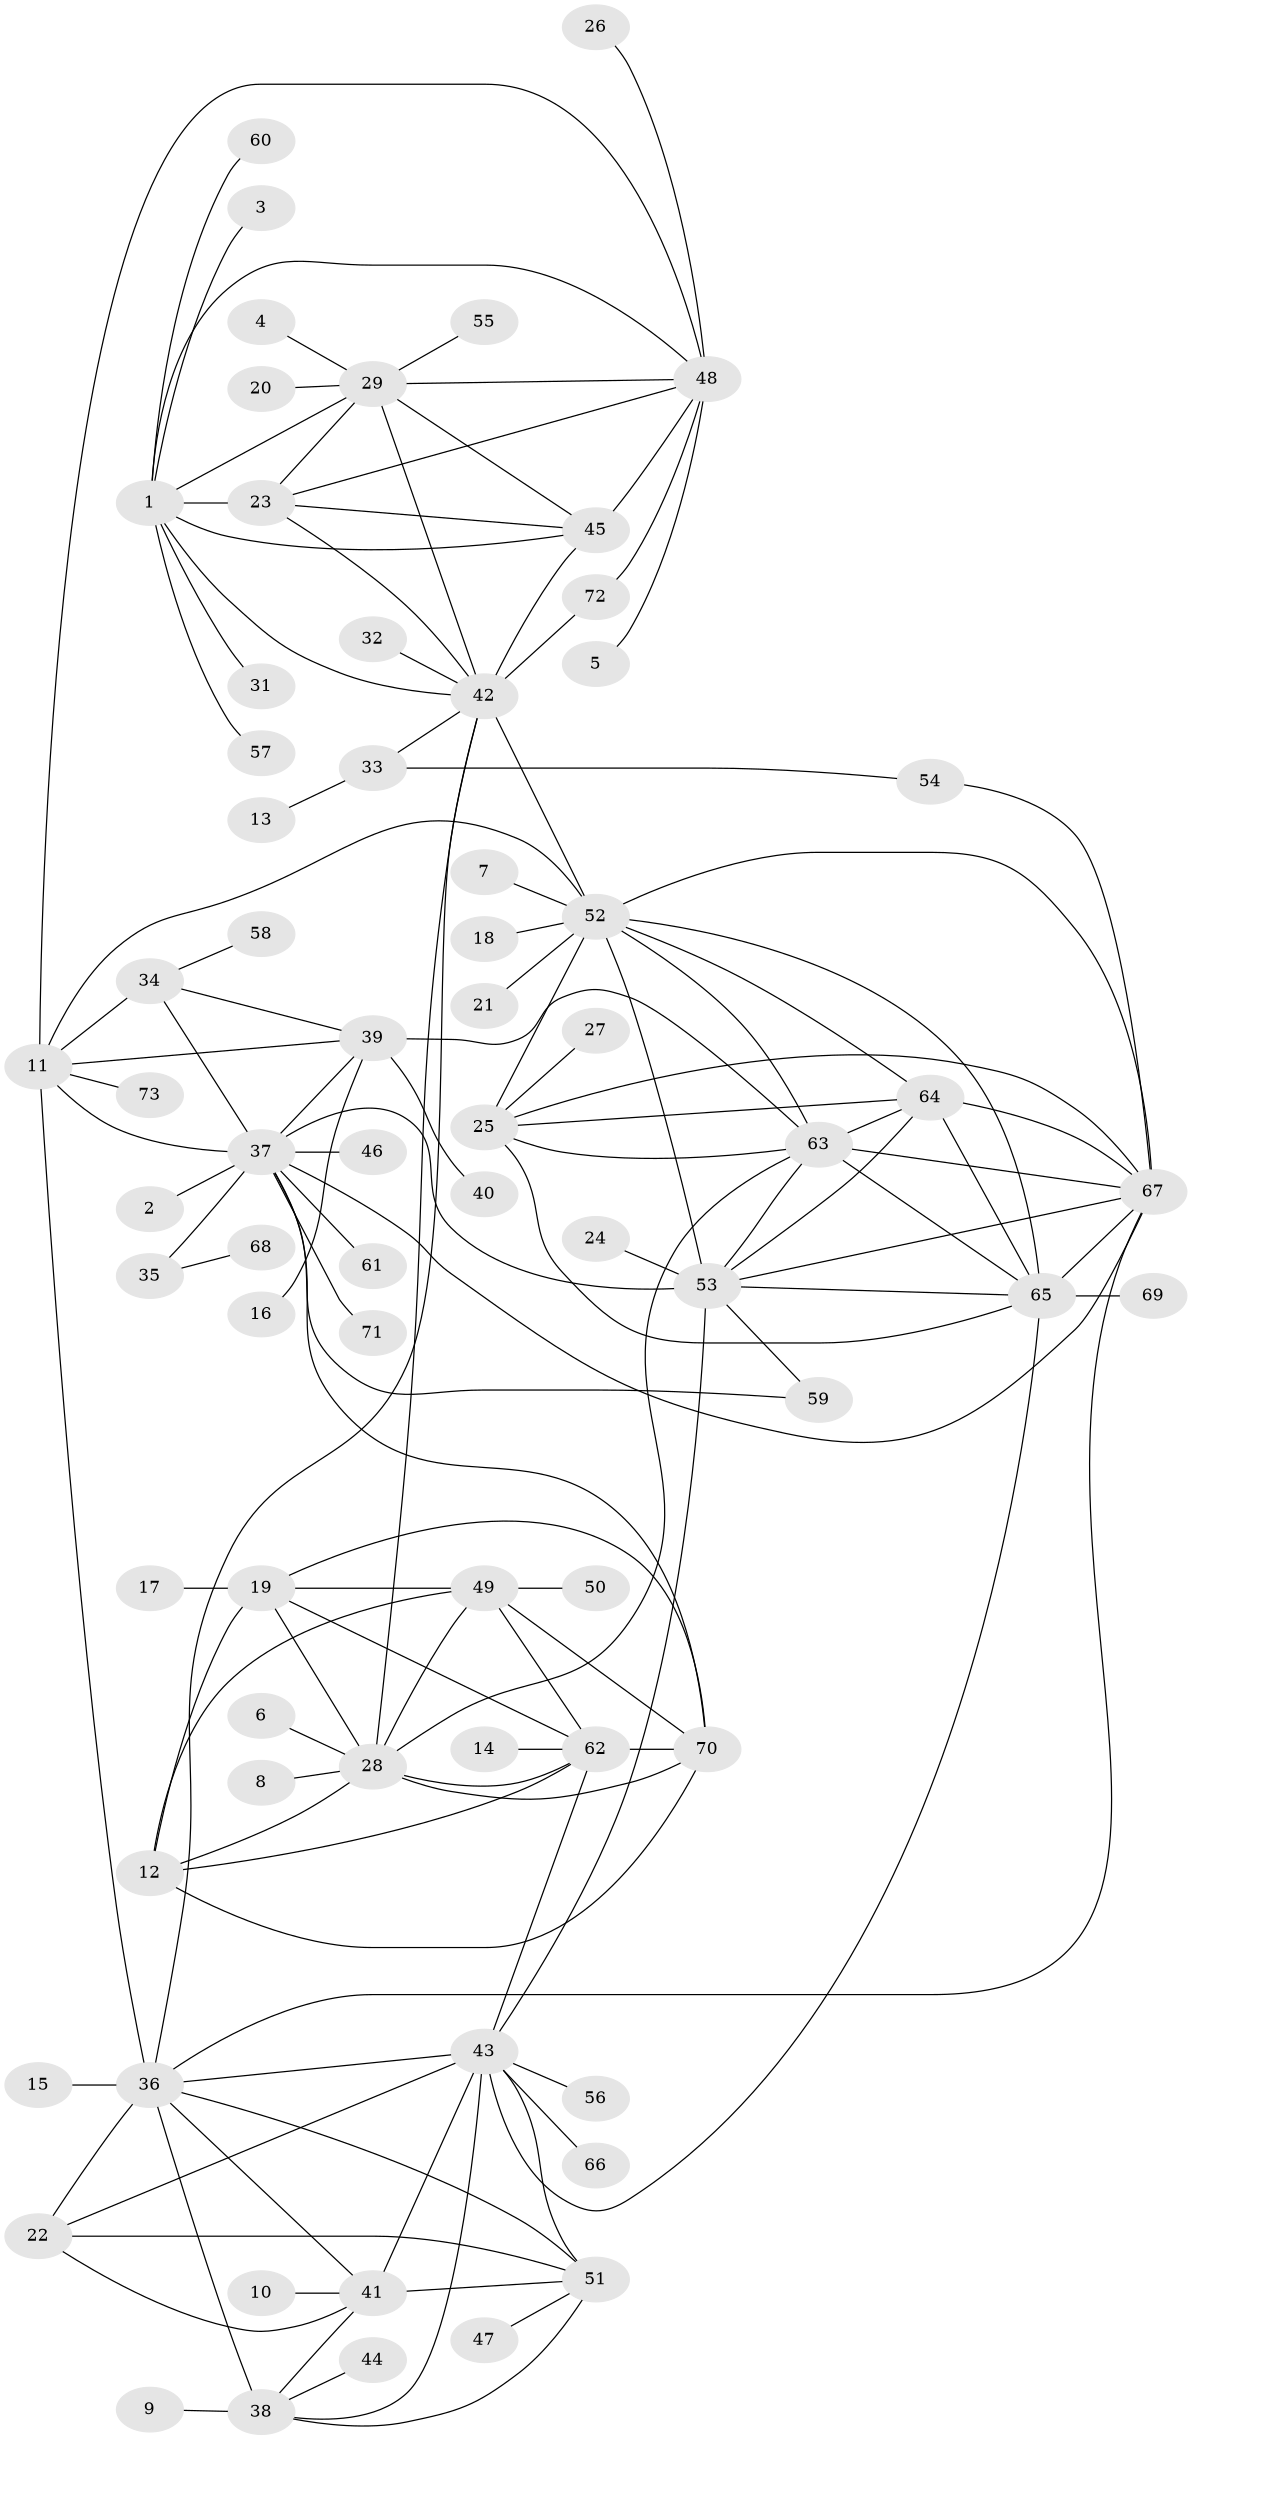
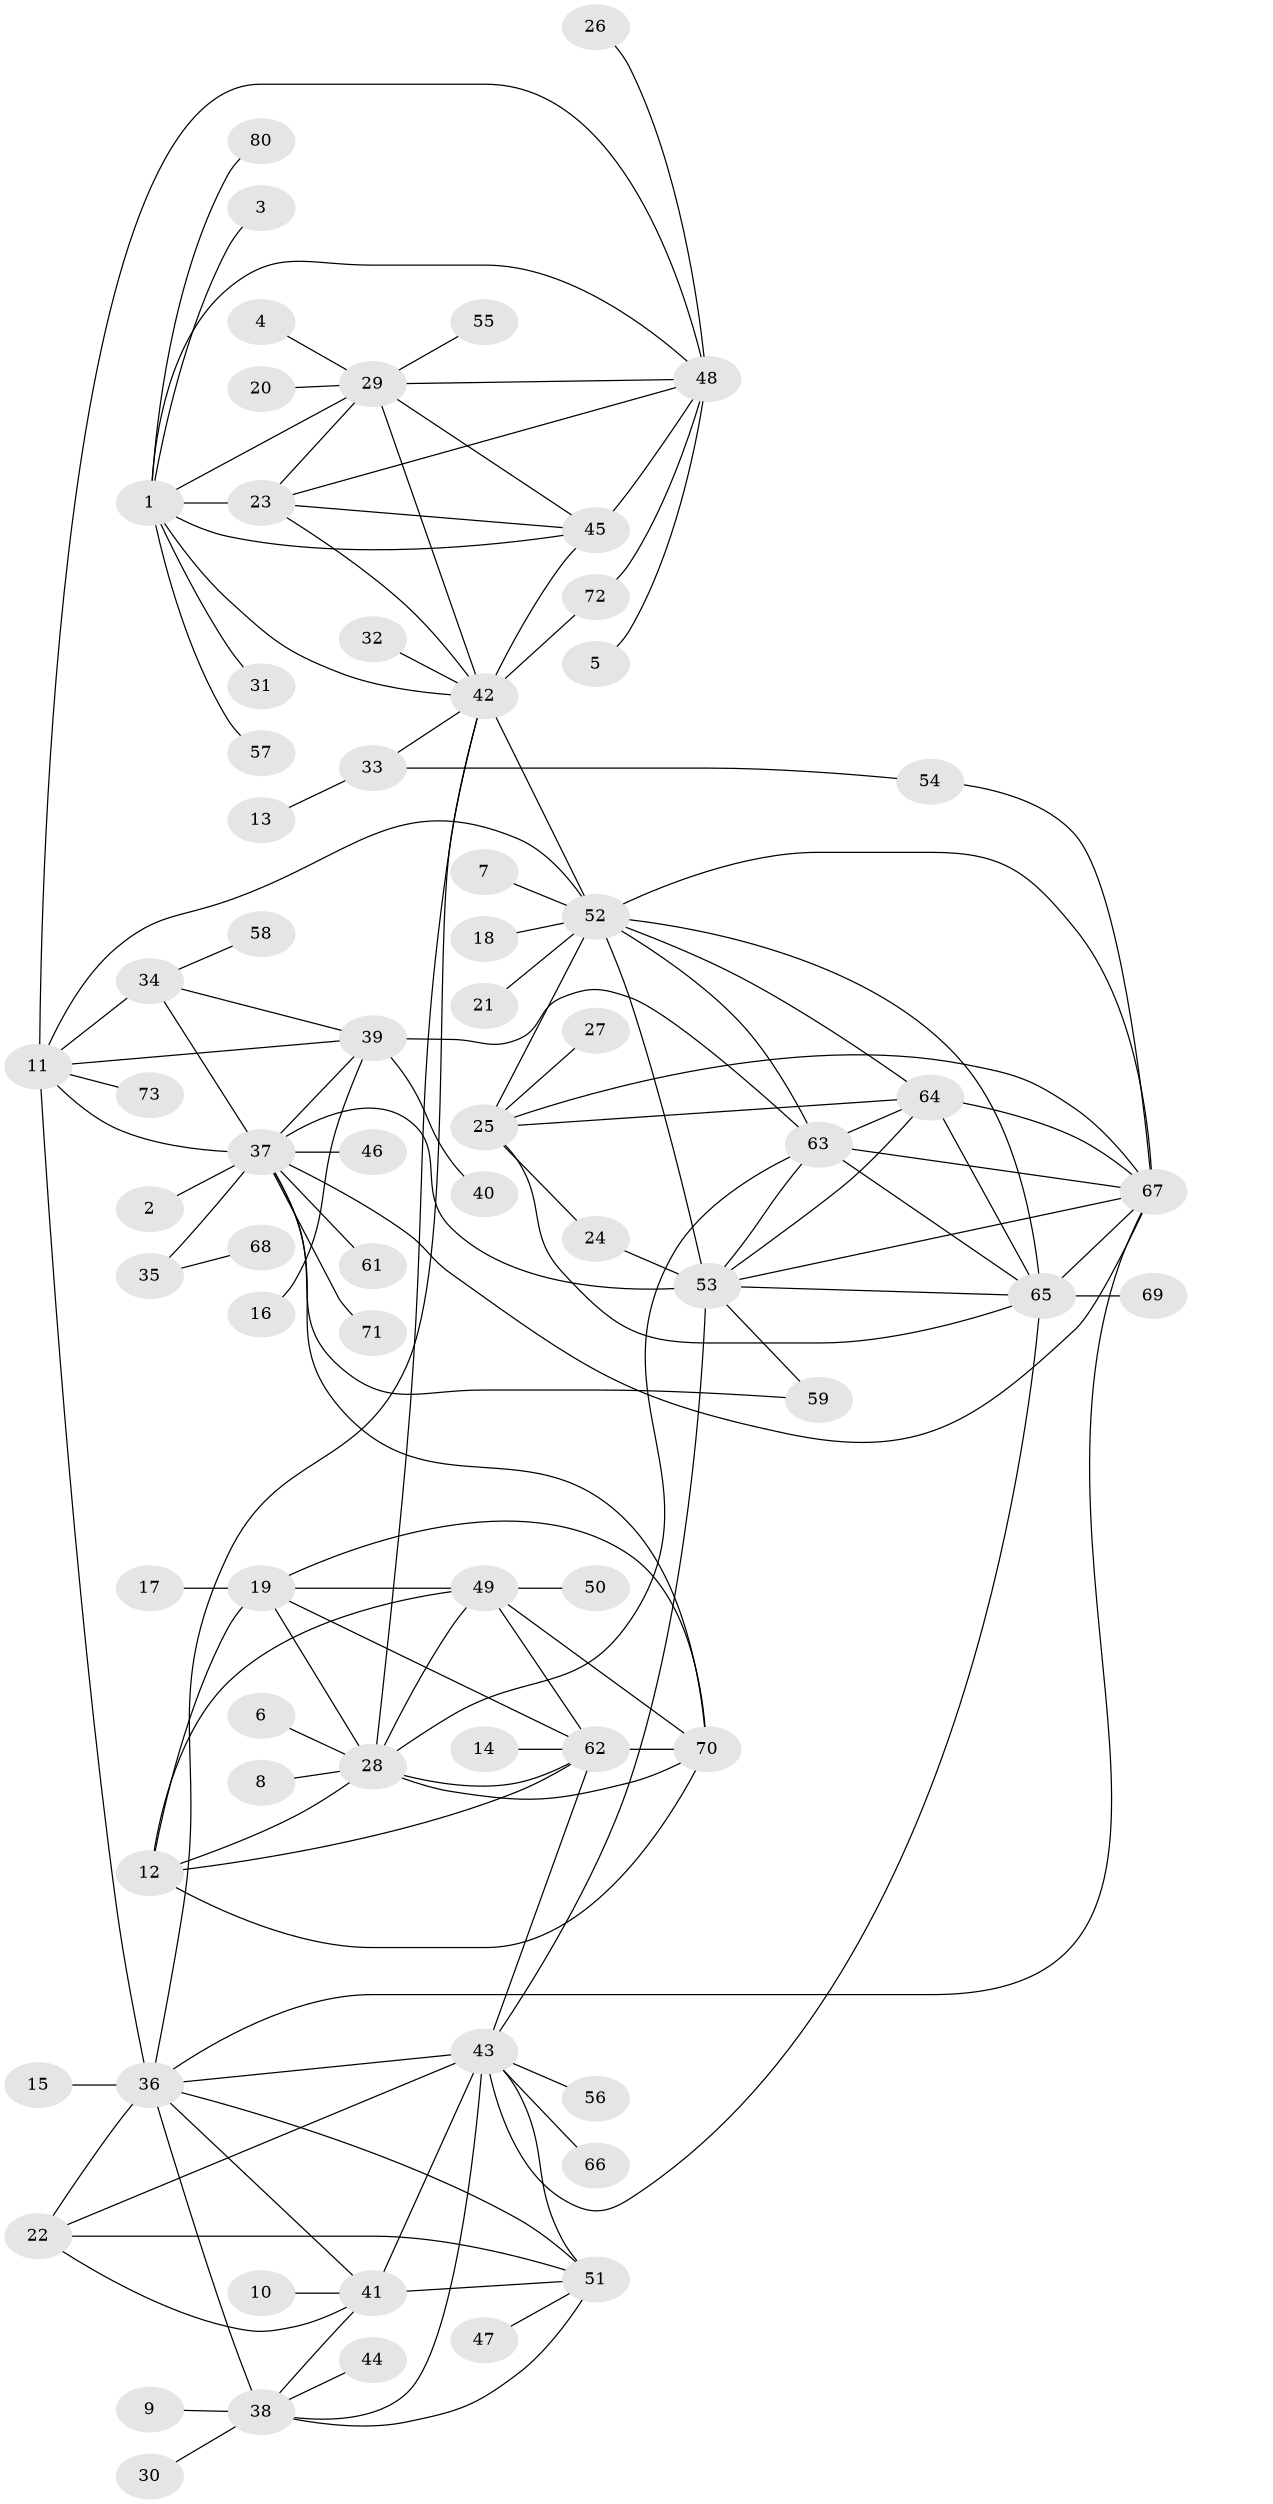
(261, 141) -> (261, 141)
(649, 1158) -> (540, 1183)
none -> (150, 2477)
